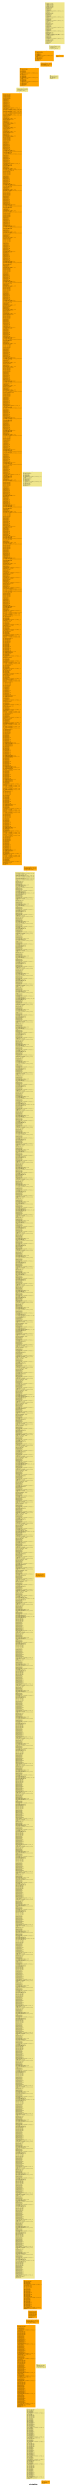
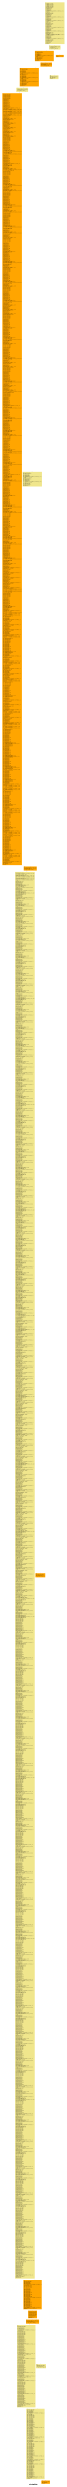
(26, 2366) -> (26, 2366)
